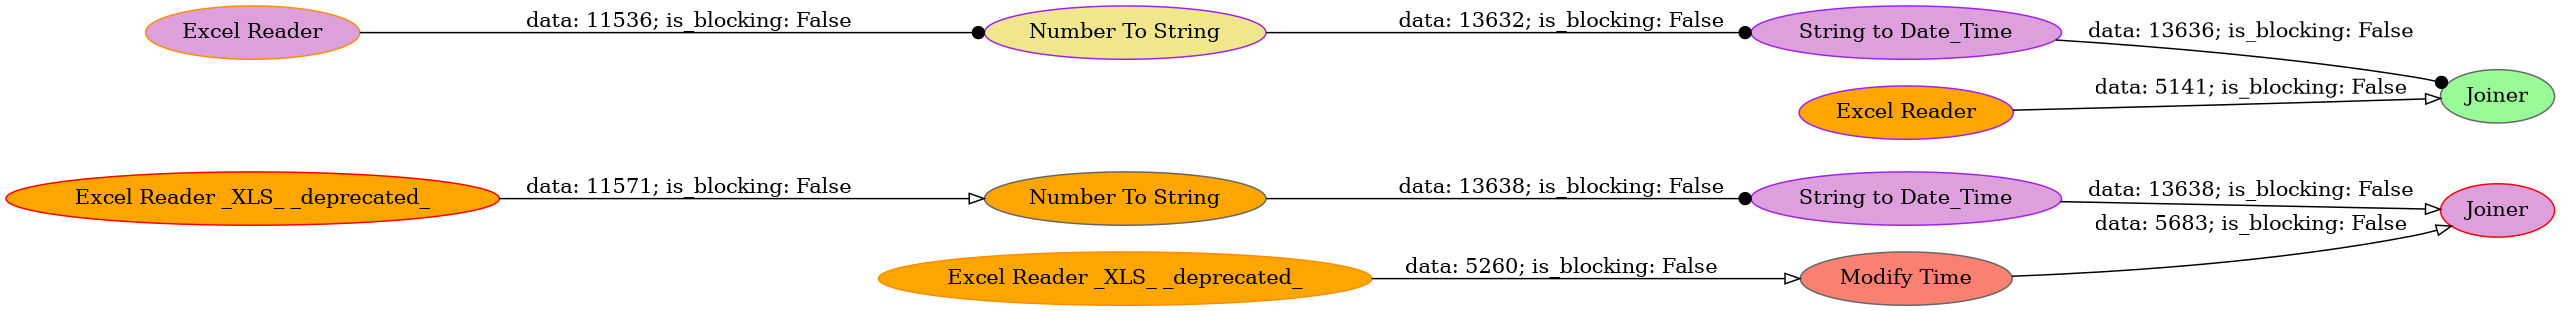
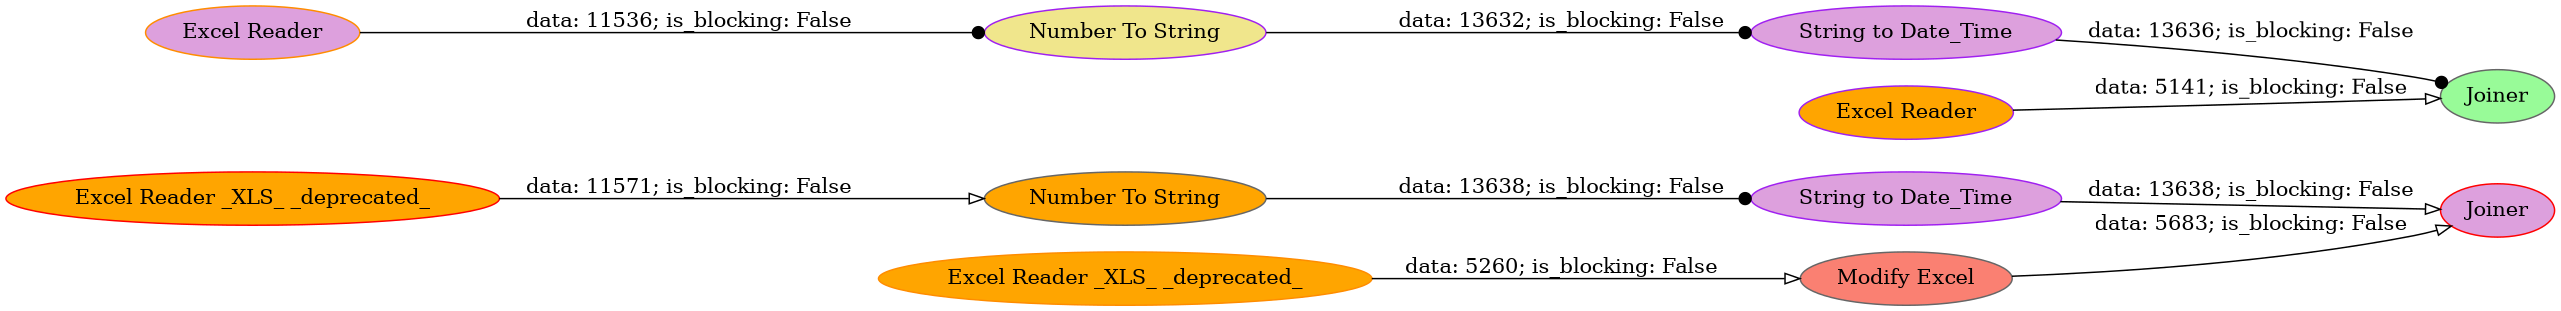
(1906, 279) -> (1906, 279)
